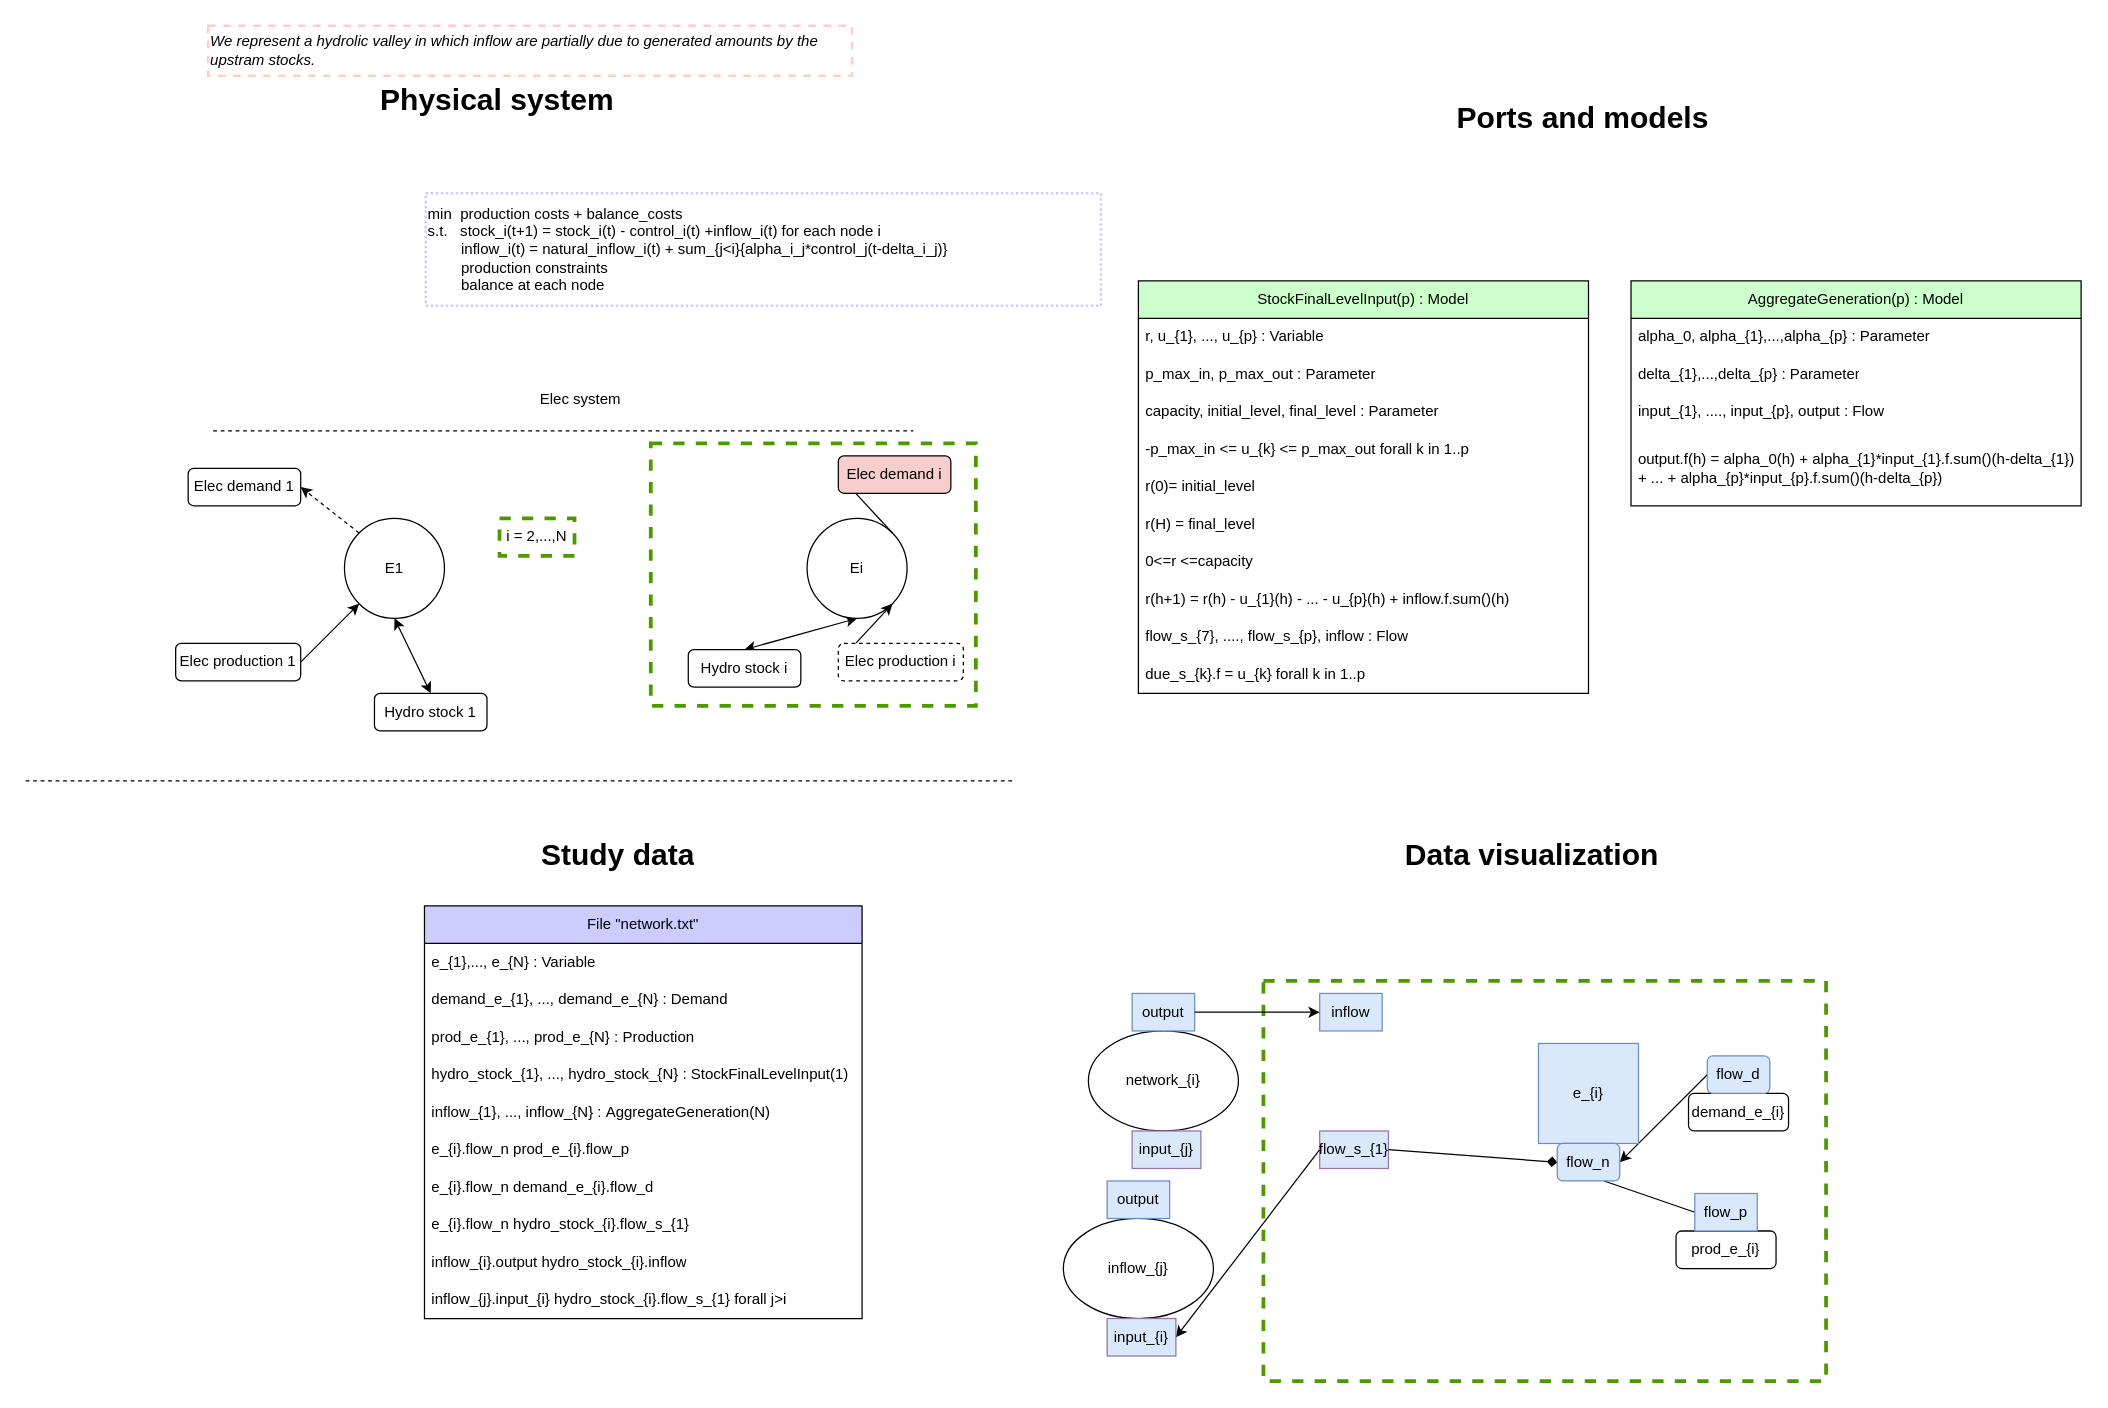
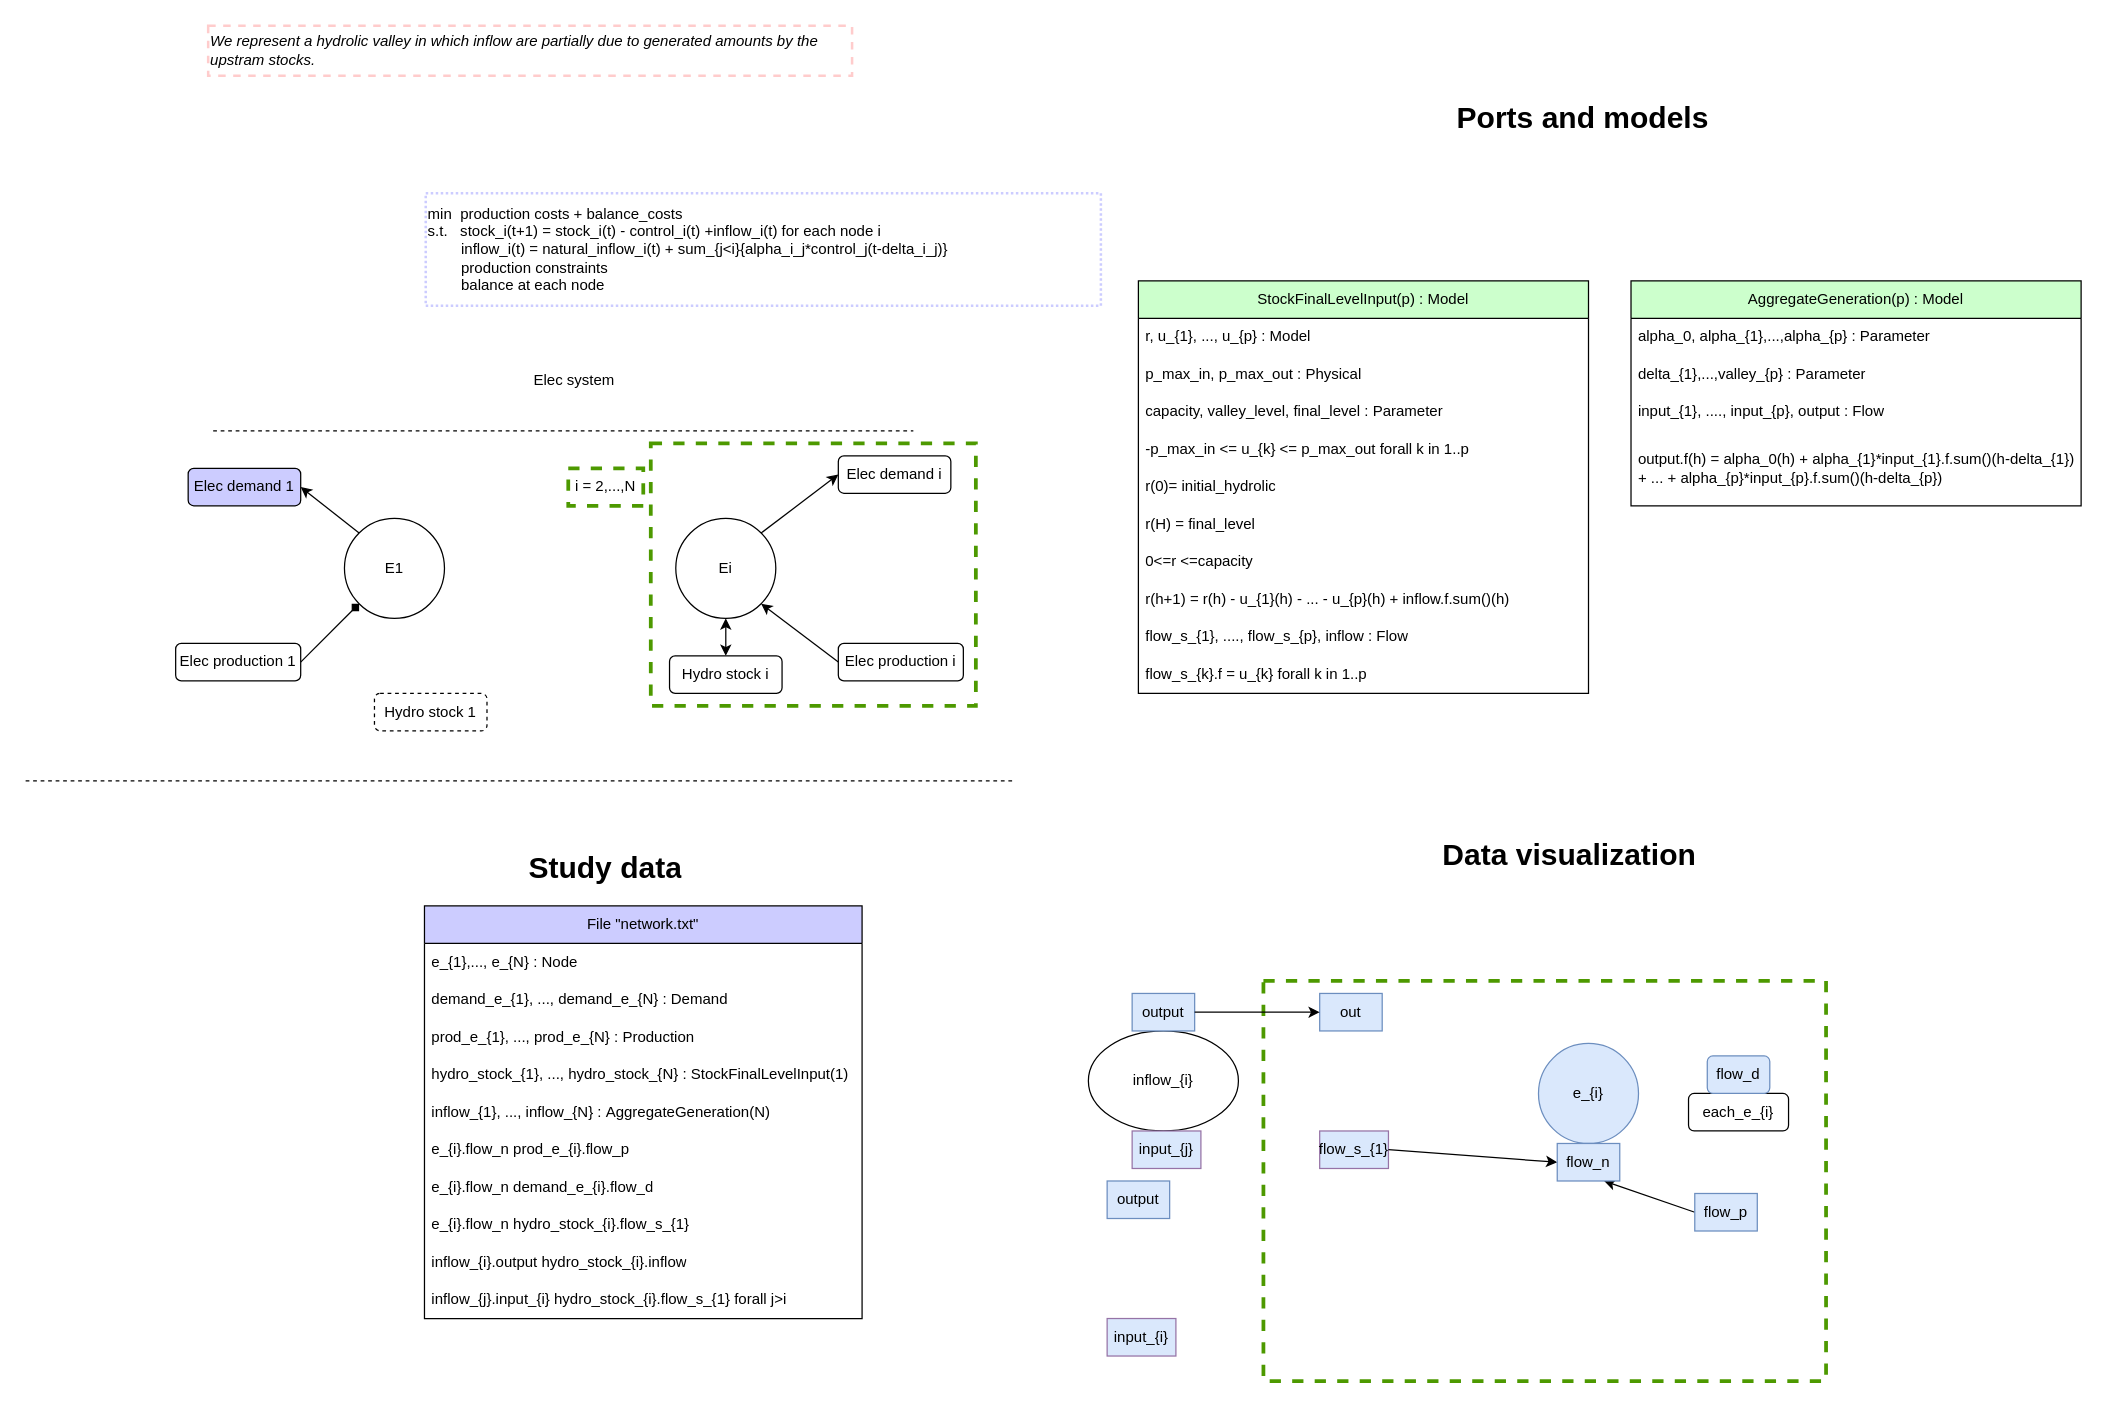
(531, 101) -> none
(1249, 337) -> (1238, 337)
(1264, 374) -> (1256, 374)
(1766, 374) -> (1768, 374)
(581, 399) -> (574, 381)
(1312, 412) -> (1312, 412)
(894, 474) -> (894, 474)
(244, 487) -> (244, 487)
(1212, 487) -> (1224, 487)
(332, 512) -> (332, 512)
(537, 537) -> (606, 487)
(857, 568) -> (726, 568)
(353, 610) -> (352, 610)
(1291, 637) -> (1291, 637)
(413, 656) -> none
(901, 662) -> (901, 662)
(744, 668) -> (726, 674)
(1273, 674) -> (1276, 674)
(431, 712) -> (431, 712)
(618, 856) -> (606, 868)
(1532, 856) -> (1569, 856)
(524, 962) -> (511, 962)
(1351, 1012) -> (1351, 1012)
(1163, 1081) -> (1163, 1081)
(1588, 1093) -> (1588, 1093)
(1738, 1112) -> (1738, 1112)
(1666, 1115) -> none
(1546, 1161) -> (1547, 1161)
(1588, 1162) -> (1588, 1162)
(1609, 1183) -> (1613, 1184)
(1250, 1240) -> none
(1726, 1249) -> none
(1138, 1268) -> none
